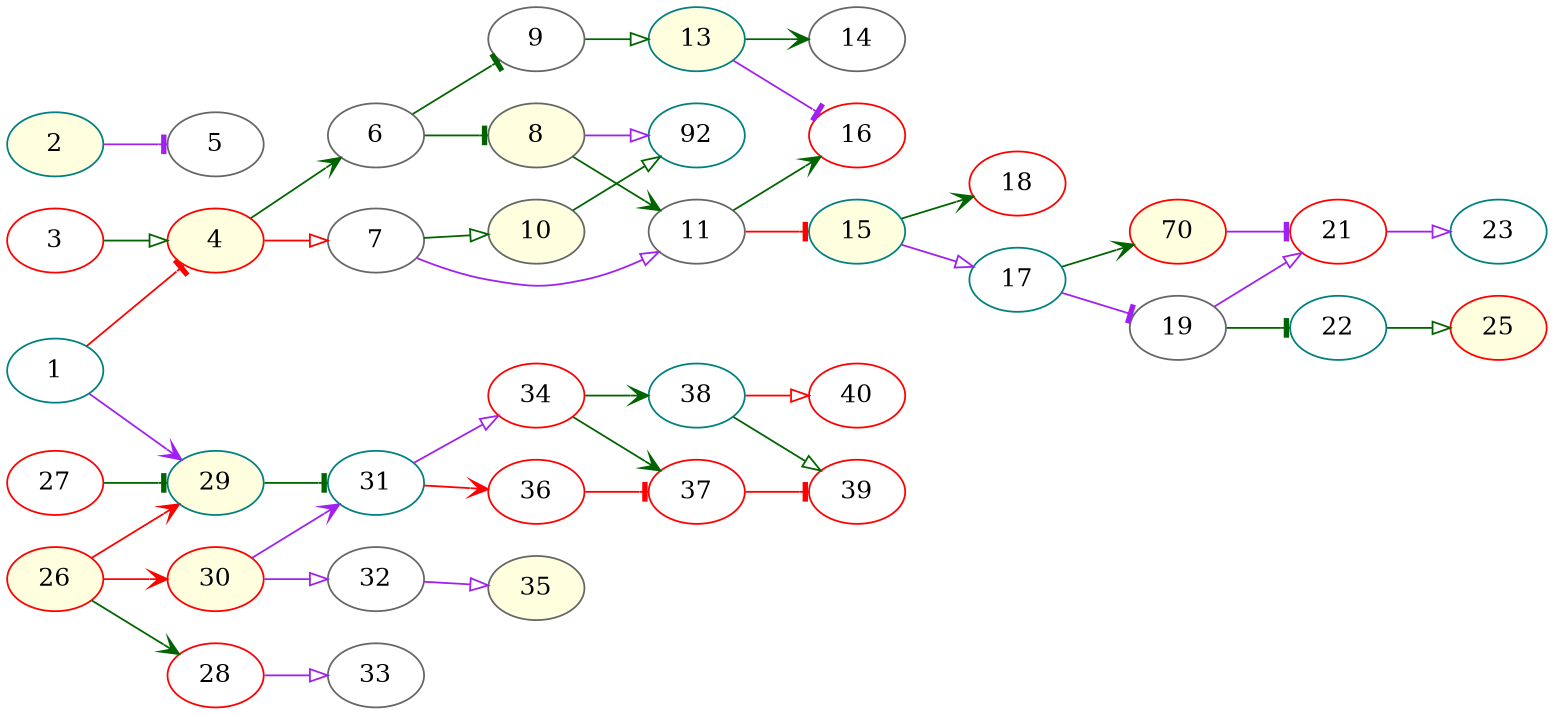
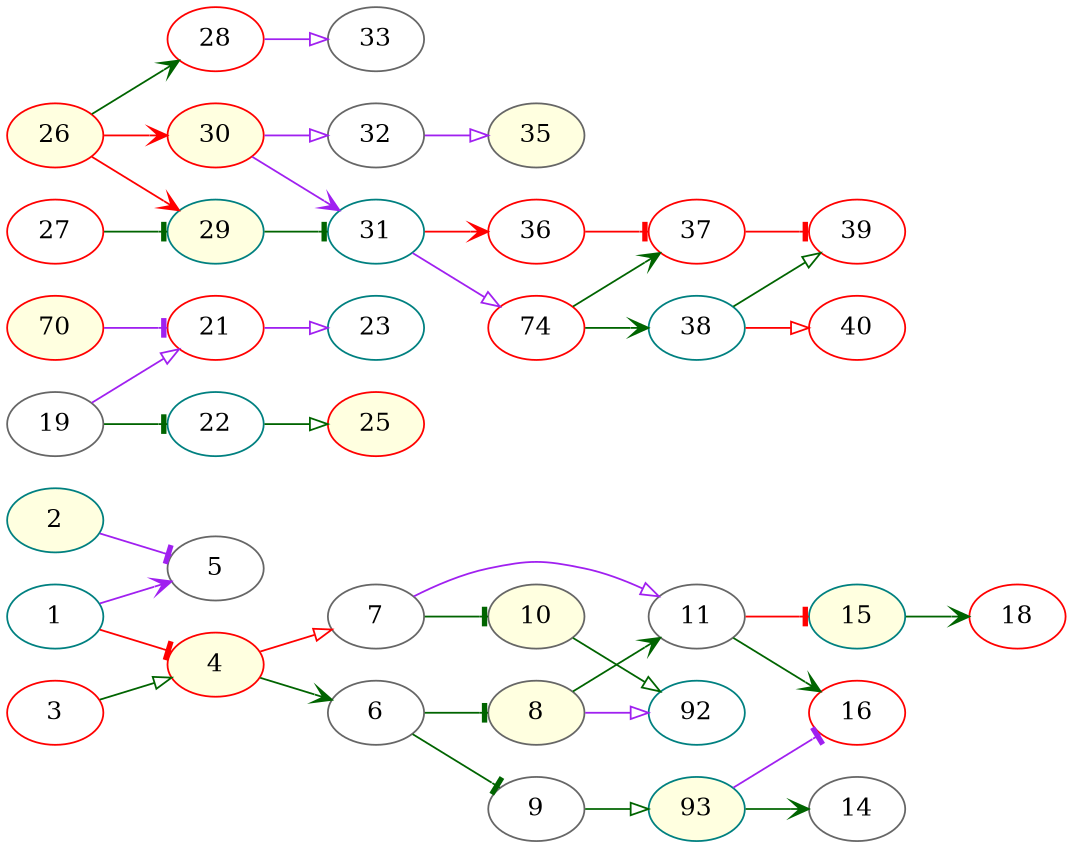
(697, 39) -> (697, 809)
(447, 237) -> (452, 617)
(1017, 280) -> none
(536, 396) -> (536, 328)
(128, 422) -> (127, 595)
